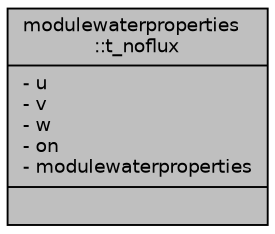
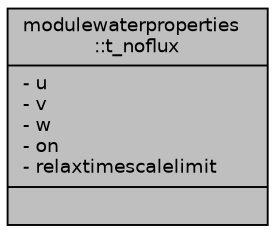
(138, 167) -> (121, 167)
